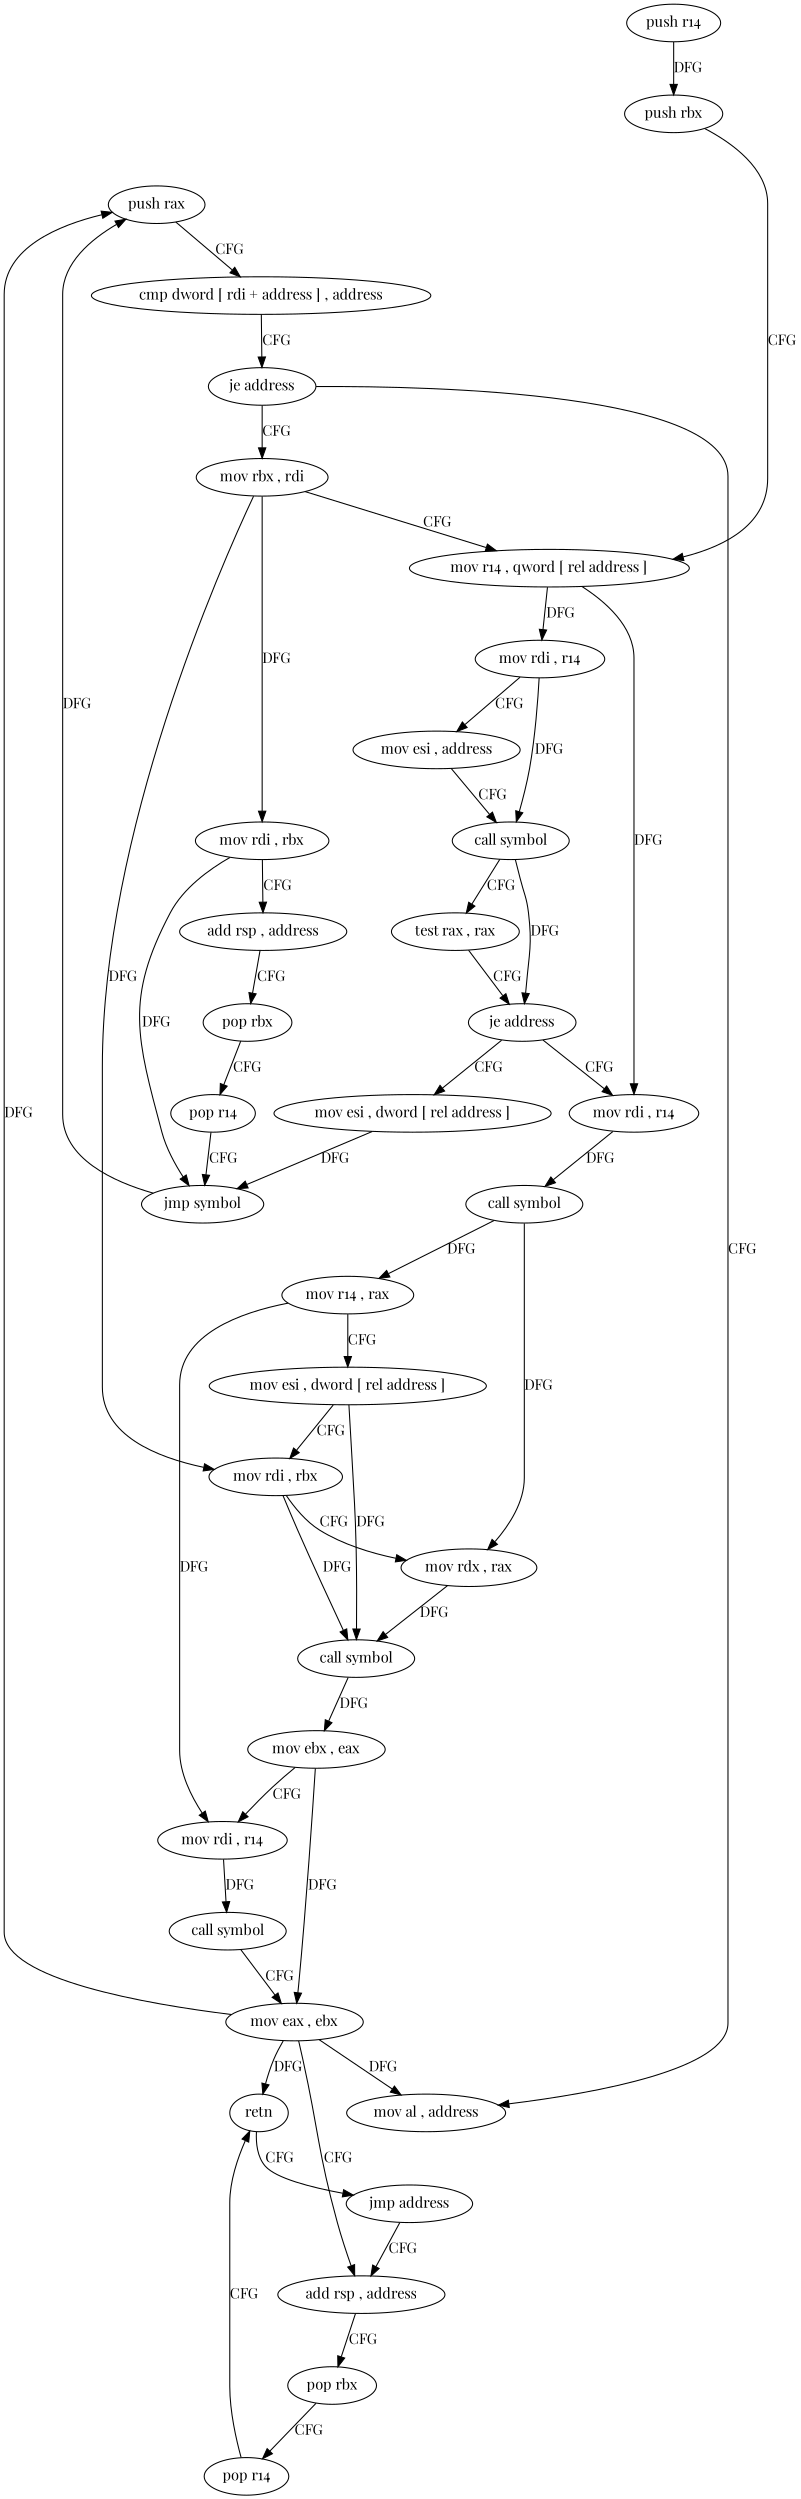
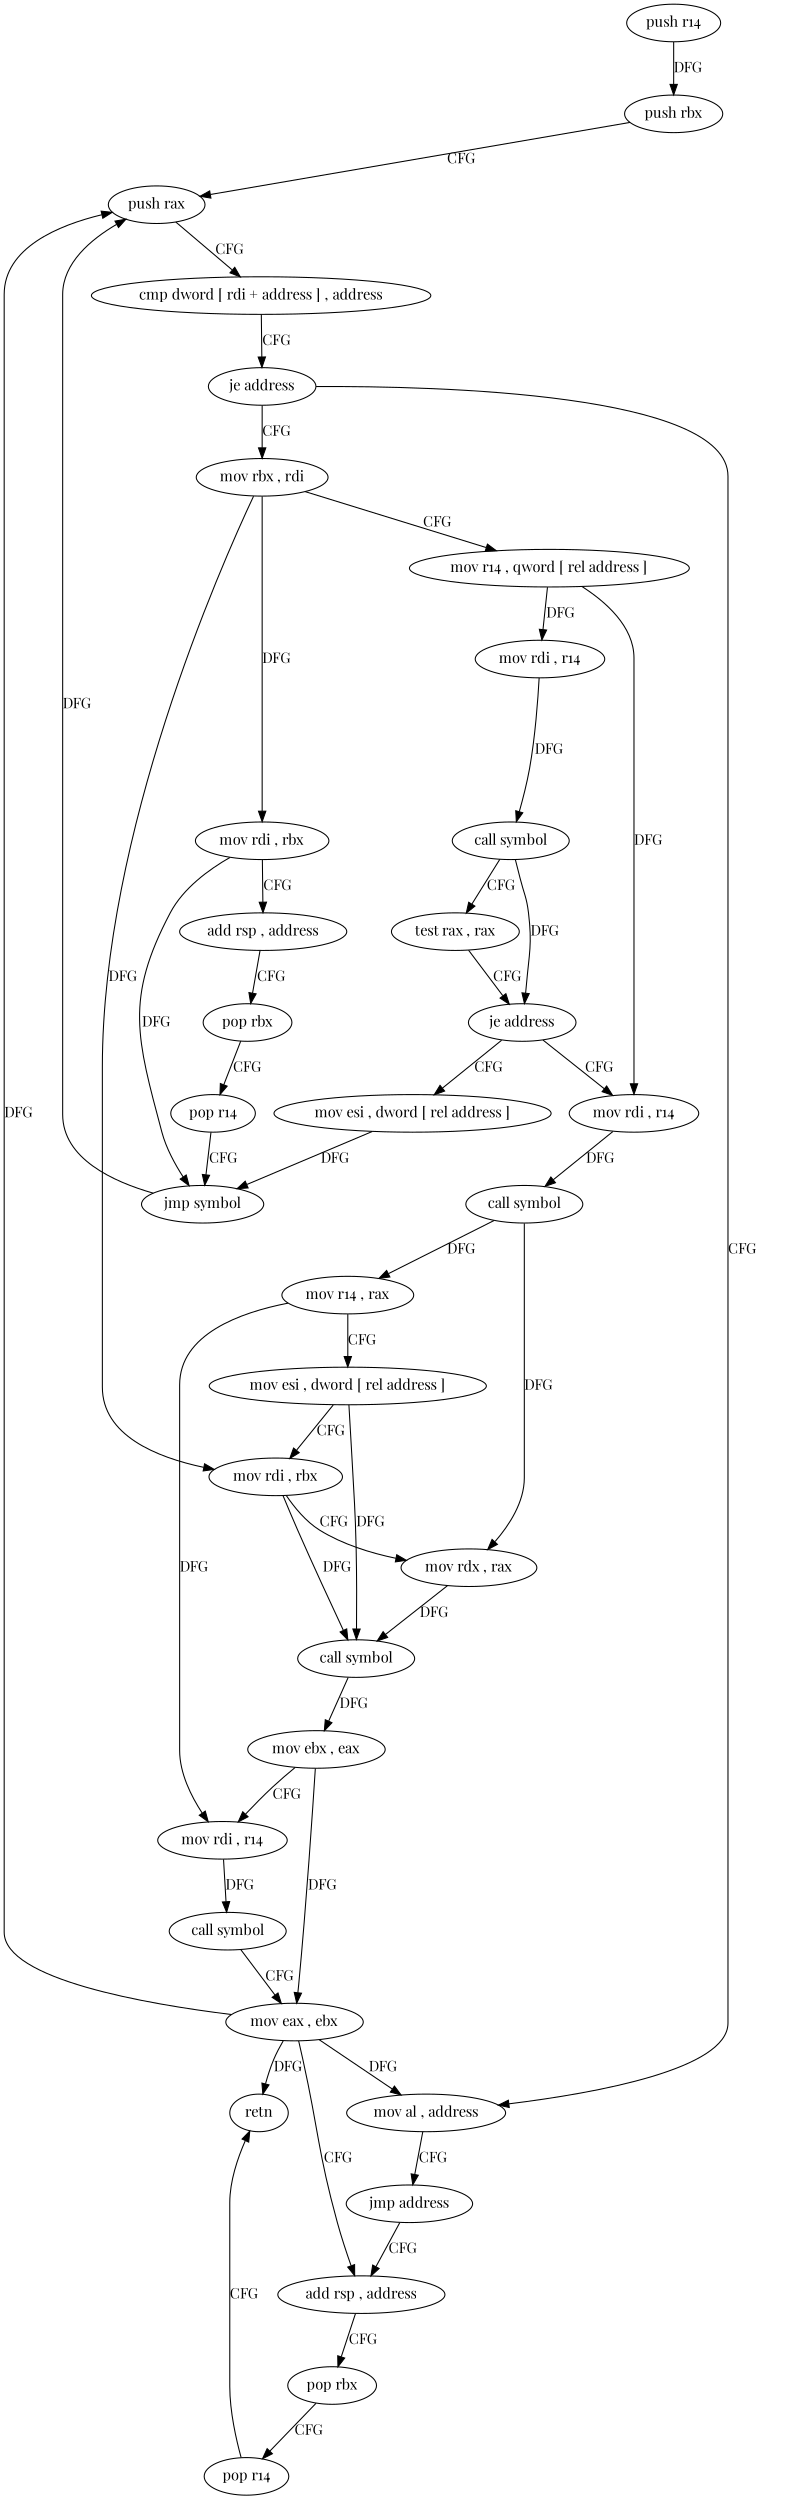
(768, 352) -> (420, 158)
(437, 750) -> none
(285, 2178) -> (419, 2153)
